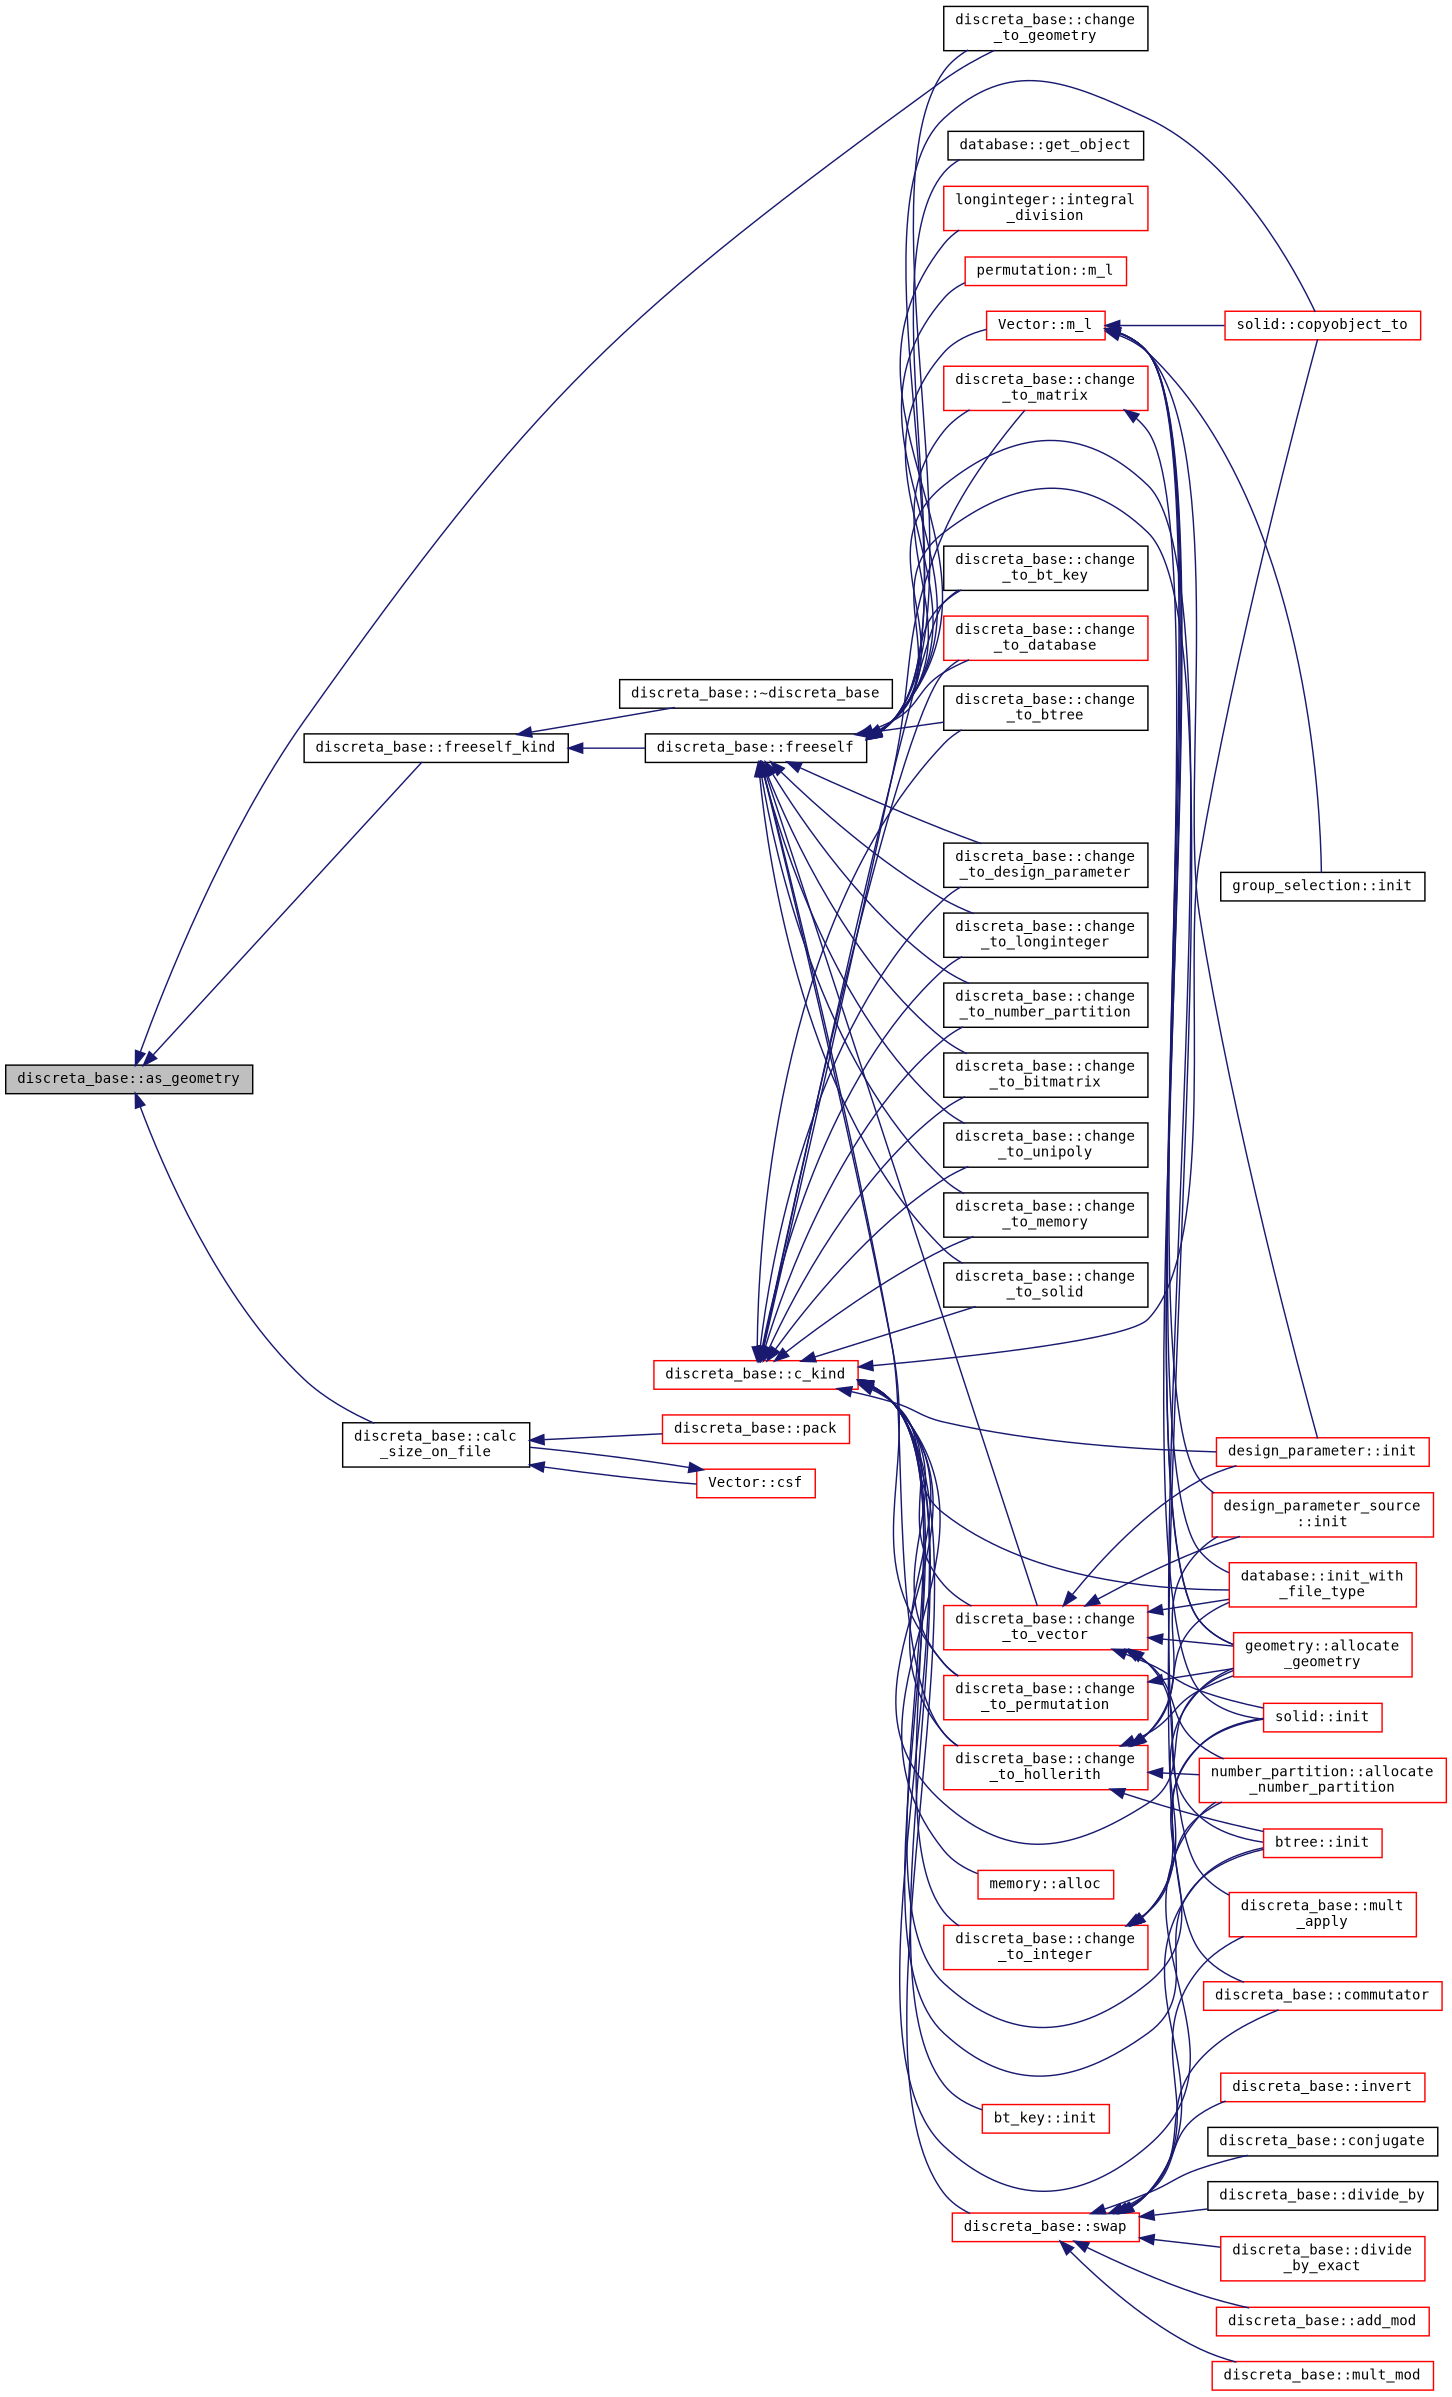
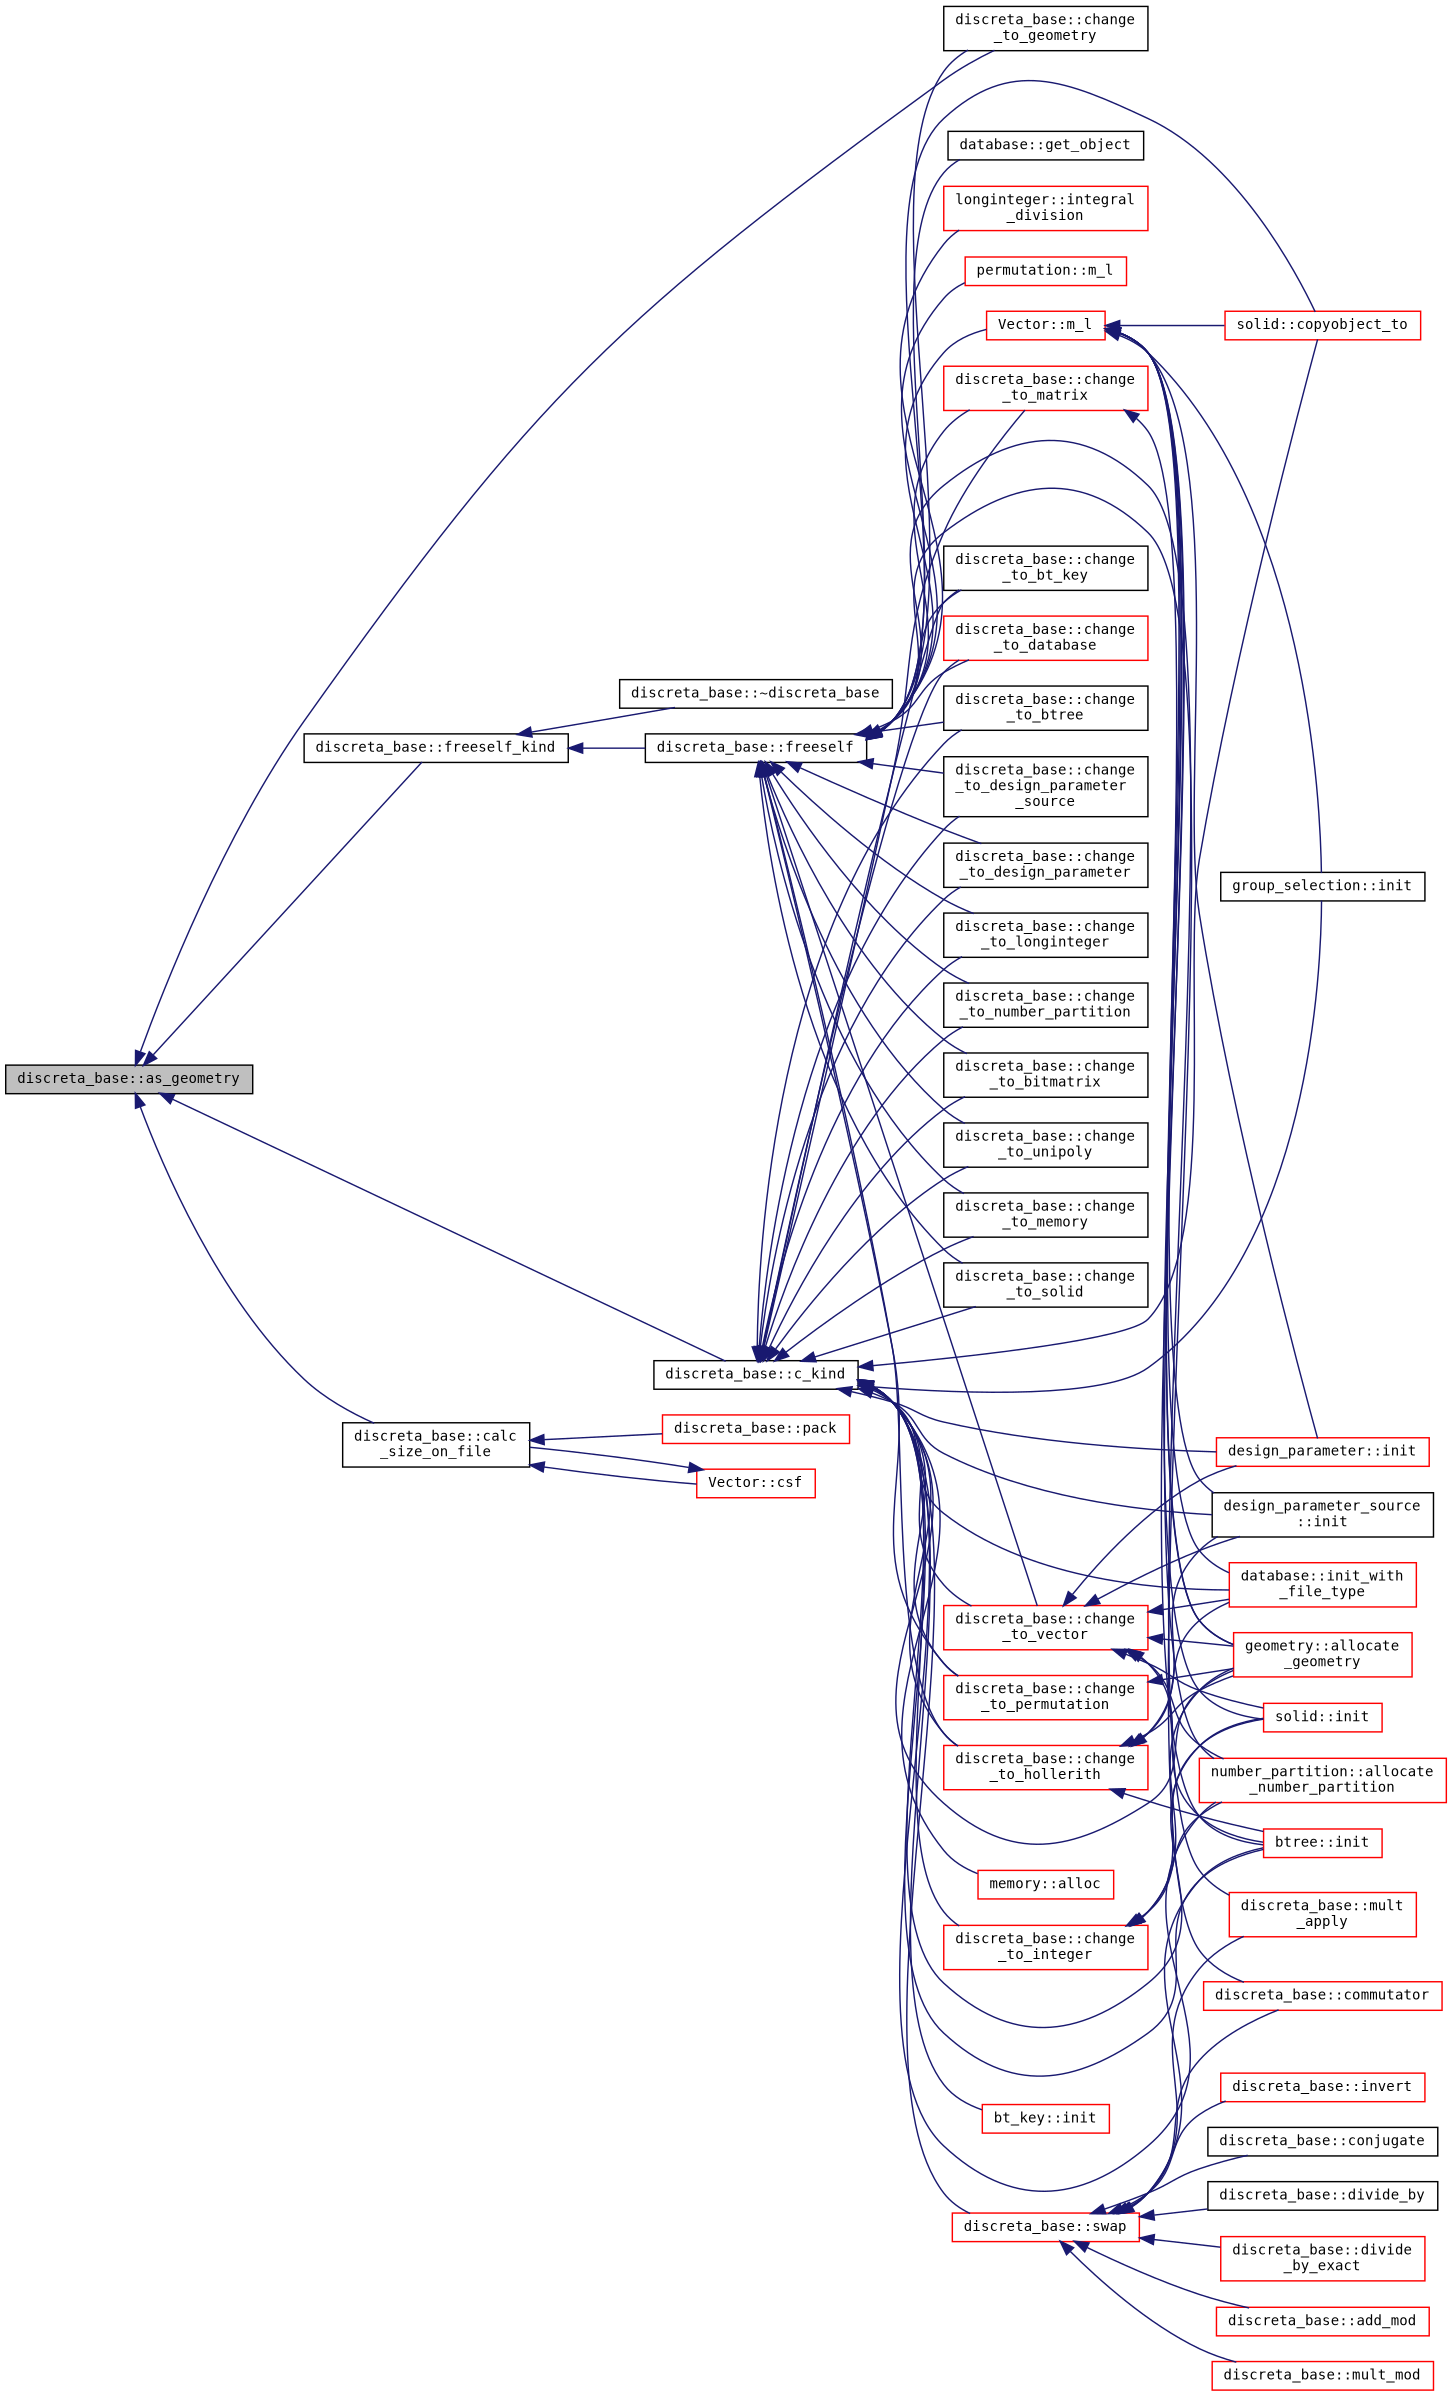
none -> (1046, 787)
none -> (1172, 1103)
none -> (449, 1230)
none -> (1226, 1281)
(756, 1375) -> (756, 1375)
none -> (1028, 1486)
(1323, 1515) -> (1323, 1515)
(1181, 1774) -> (1174, 1041)
